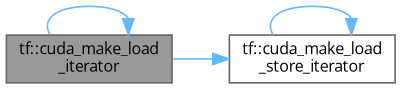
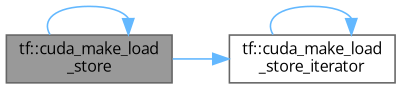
(89, 59) -> (89, 59)
